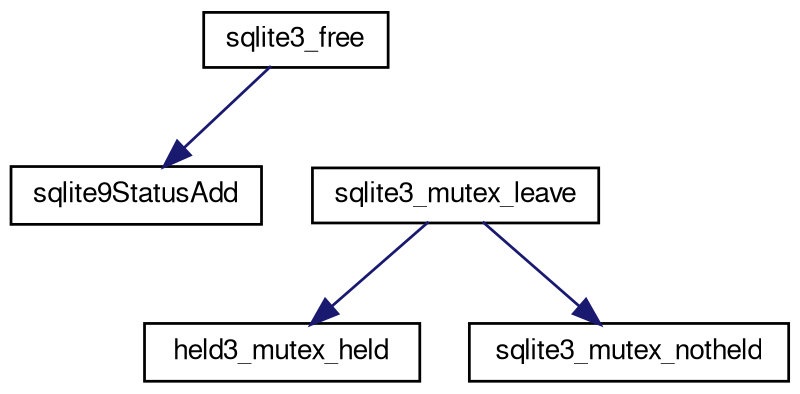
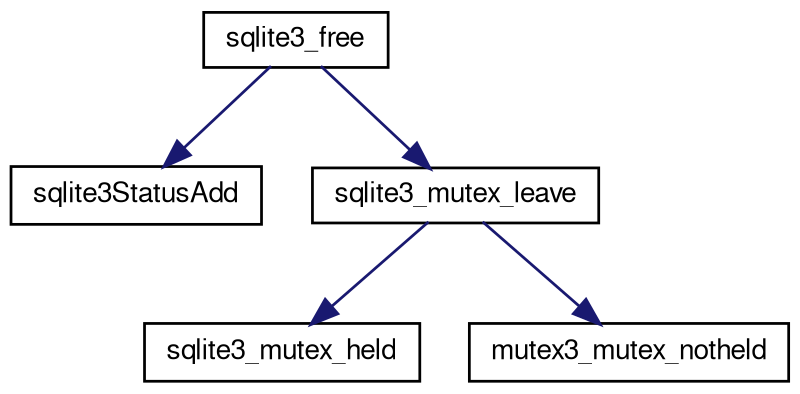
none -> (365, 108)
(136, 195) -> (136, 195)
(282, 352) -> (282, 352)
(629, 352) -> (629, 352)
